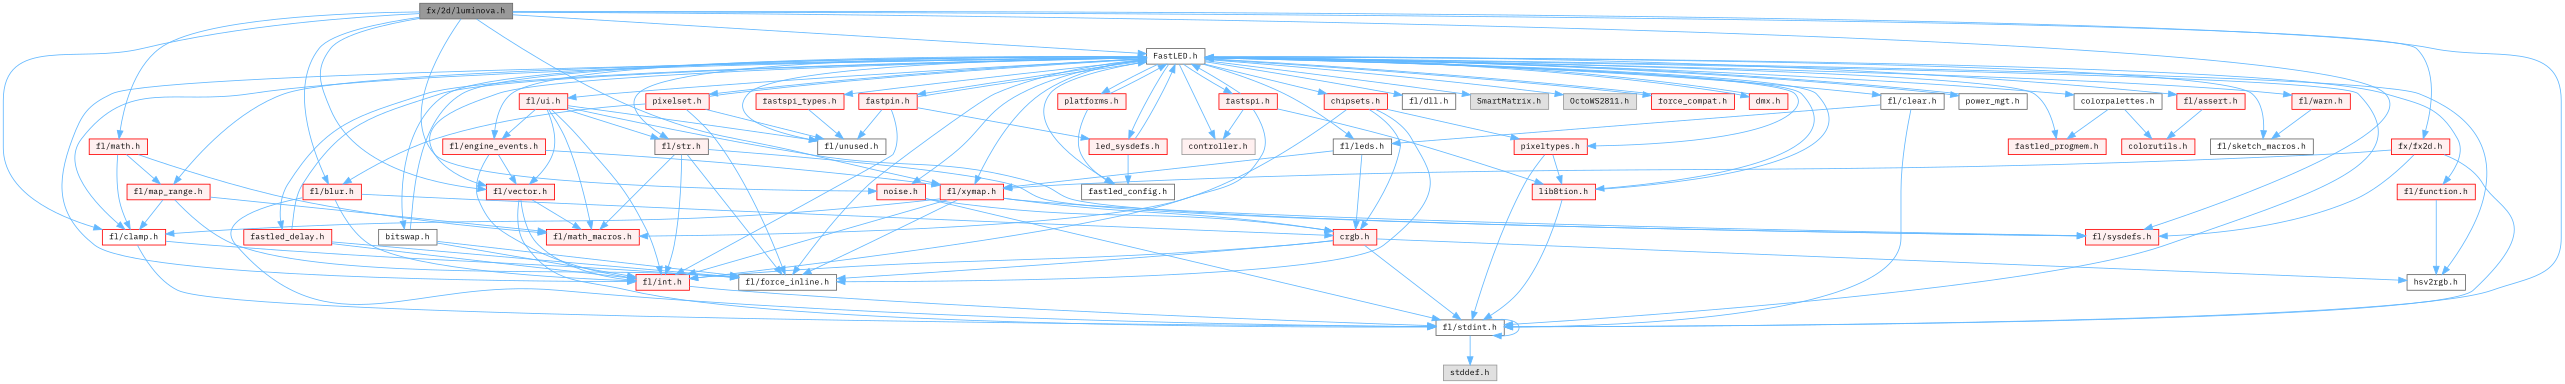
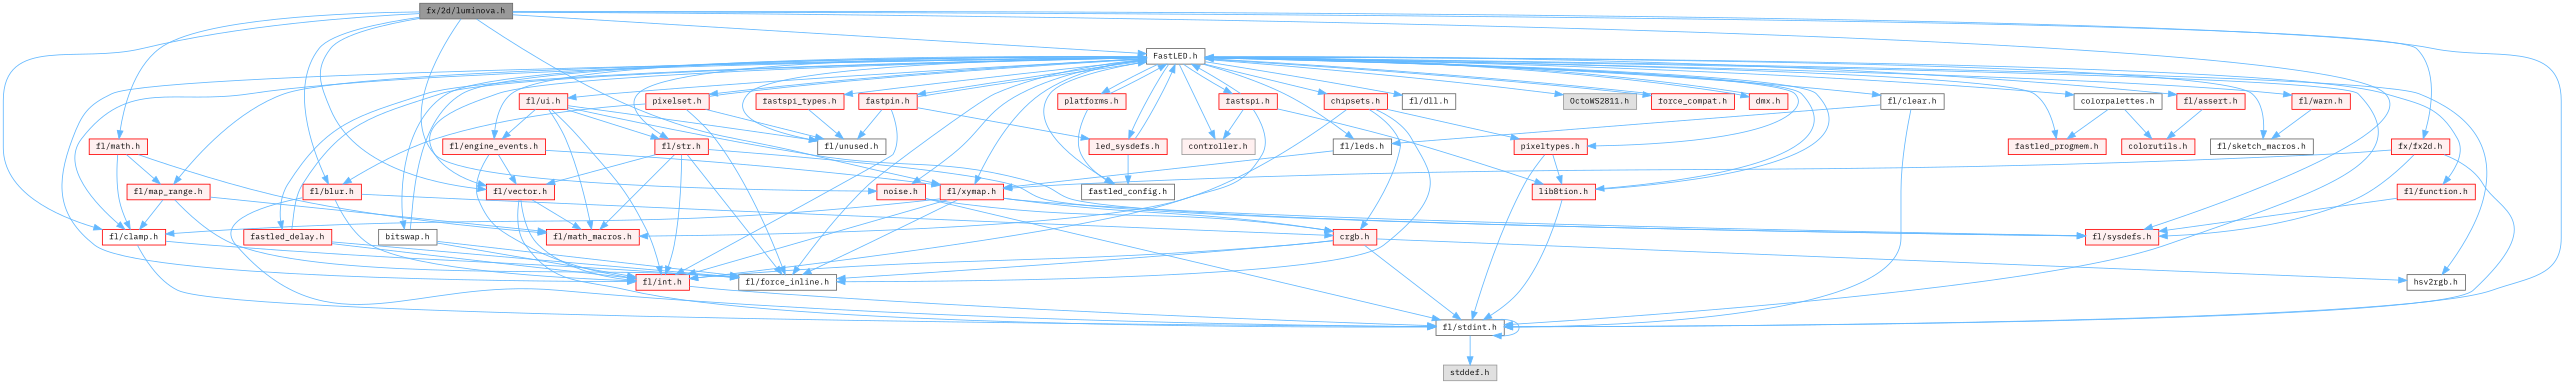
(1510, 102) -> none
(1993, 102) -> none
(555, 144) -> (600, 170)
(682, 147) -> (682, 147)
(1359, 188) -> none
(2436, 233) -> (2282, 214)
